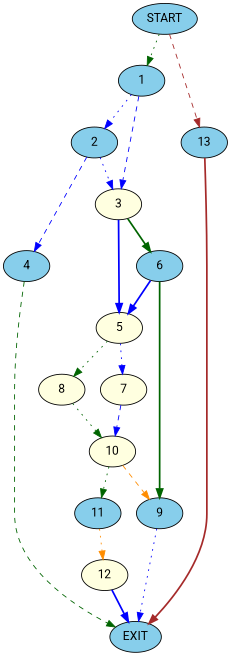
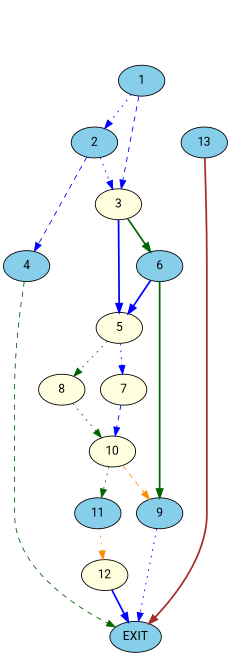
(165, 19) -> none
